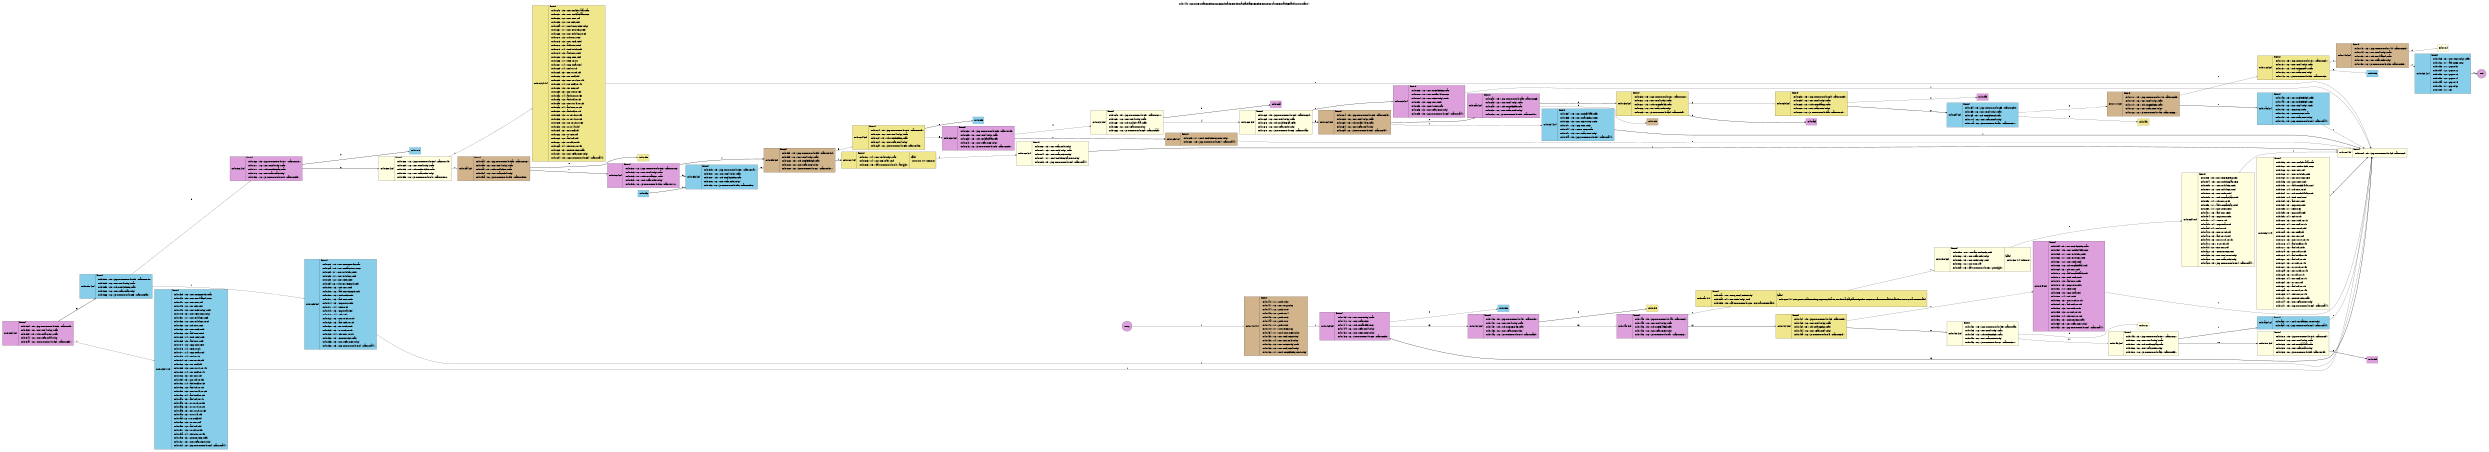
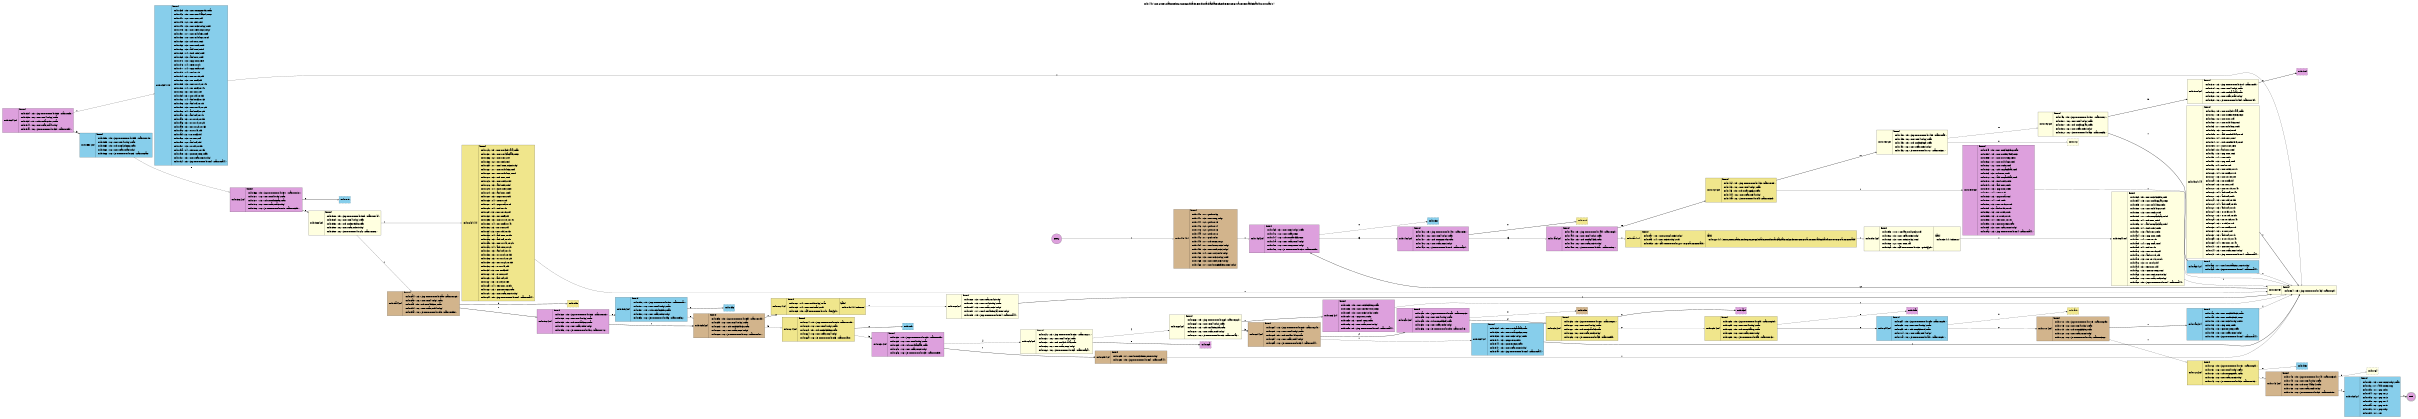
(667, 191) -> (705, 308)
(341, 304) -> none
